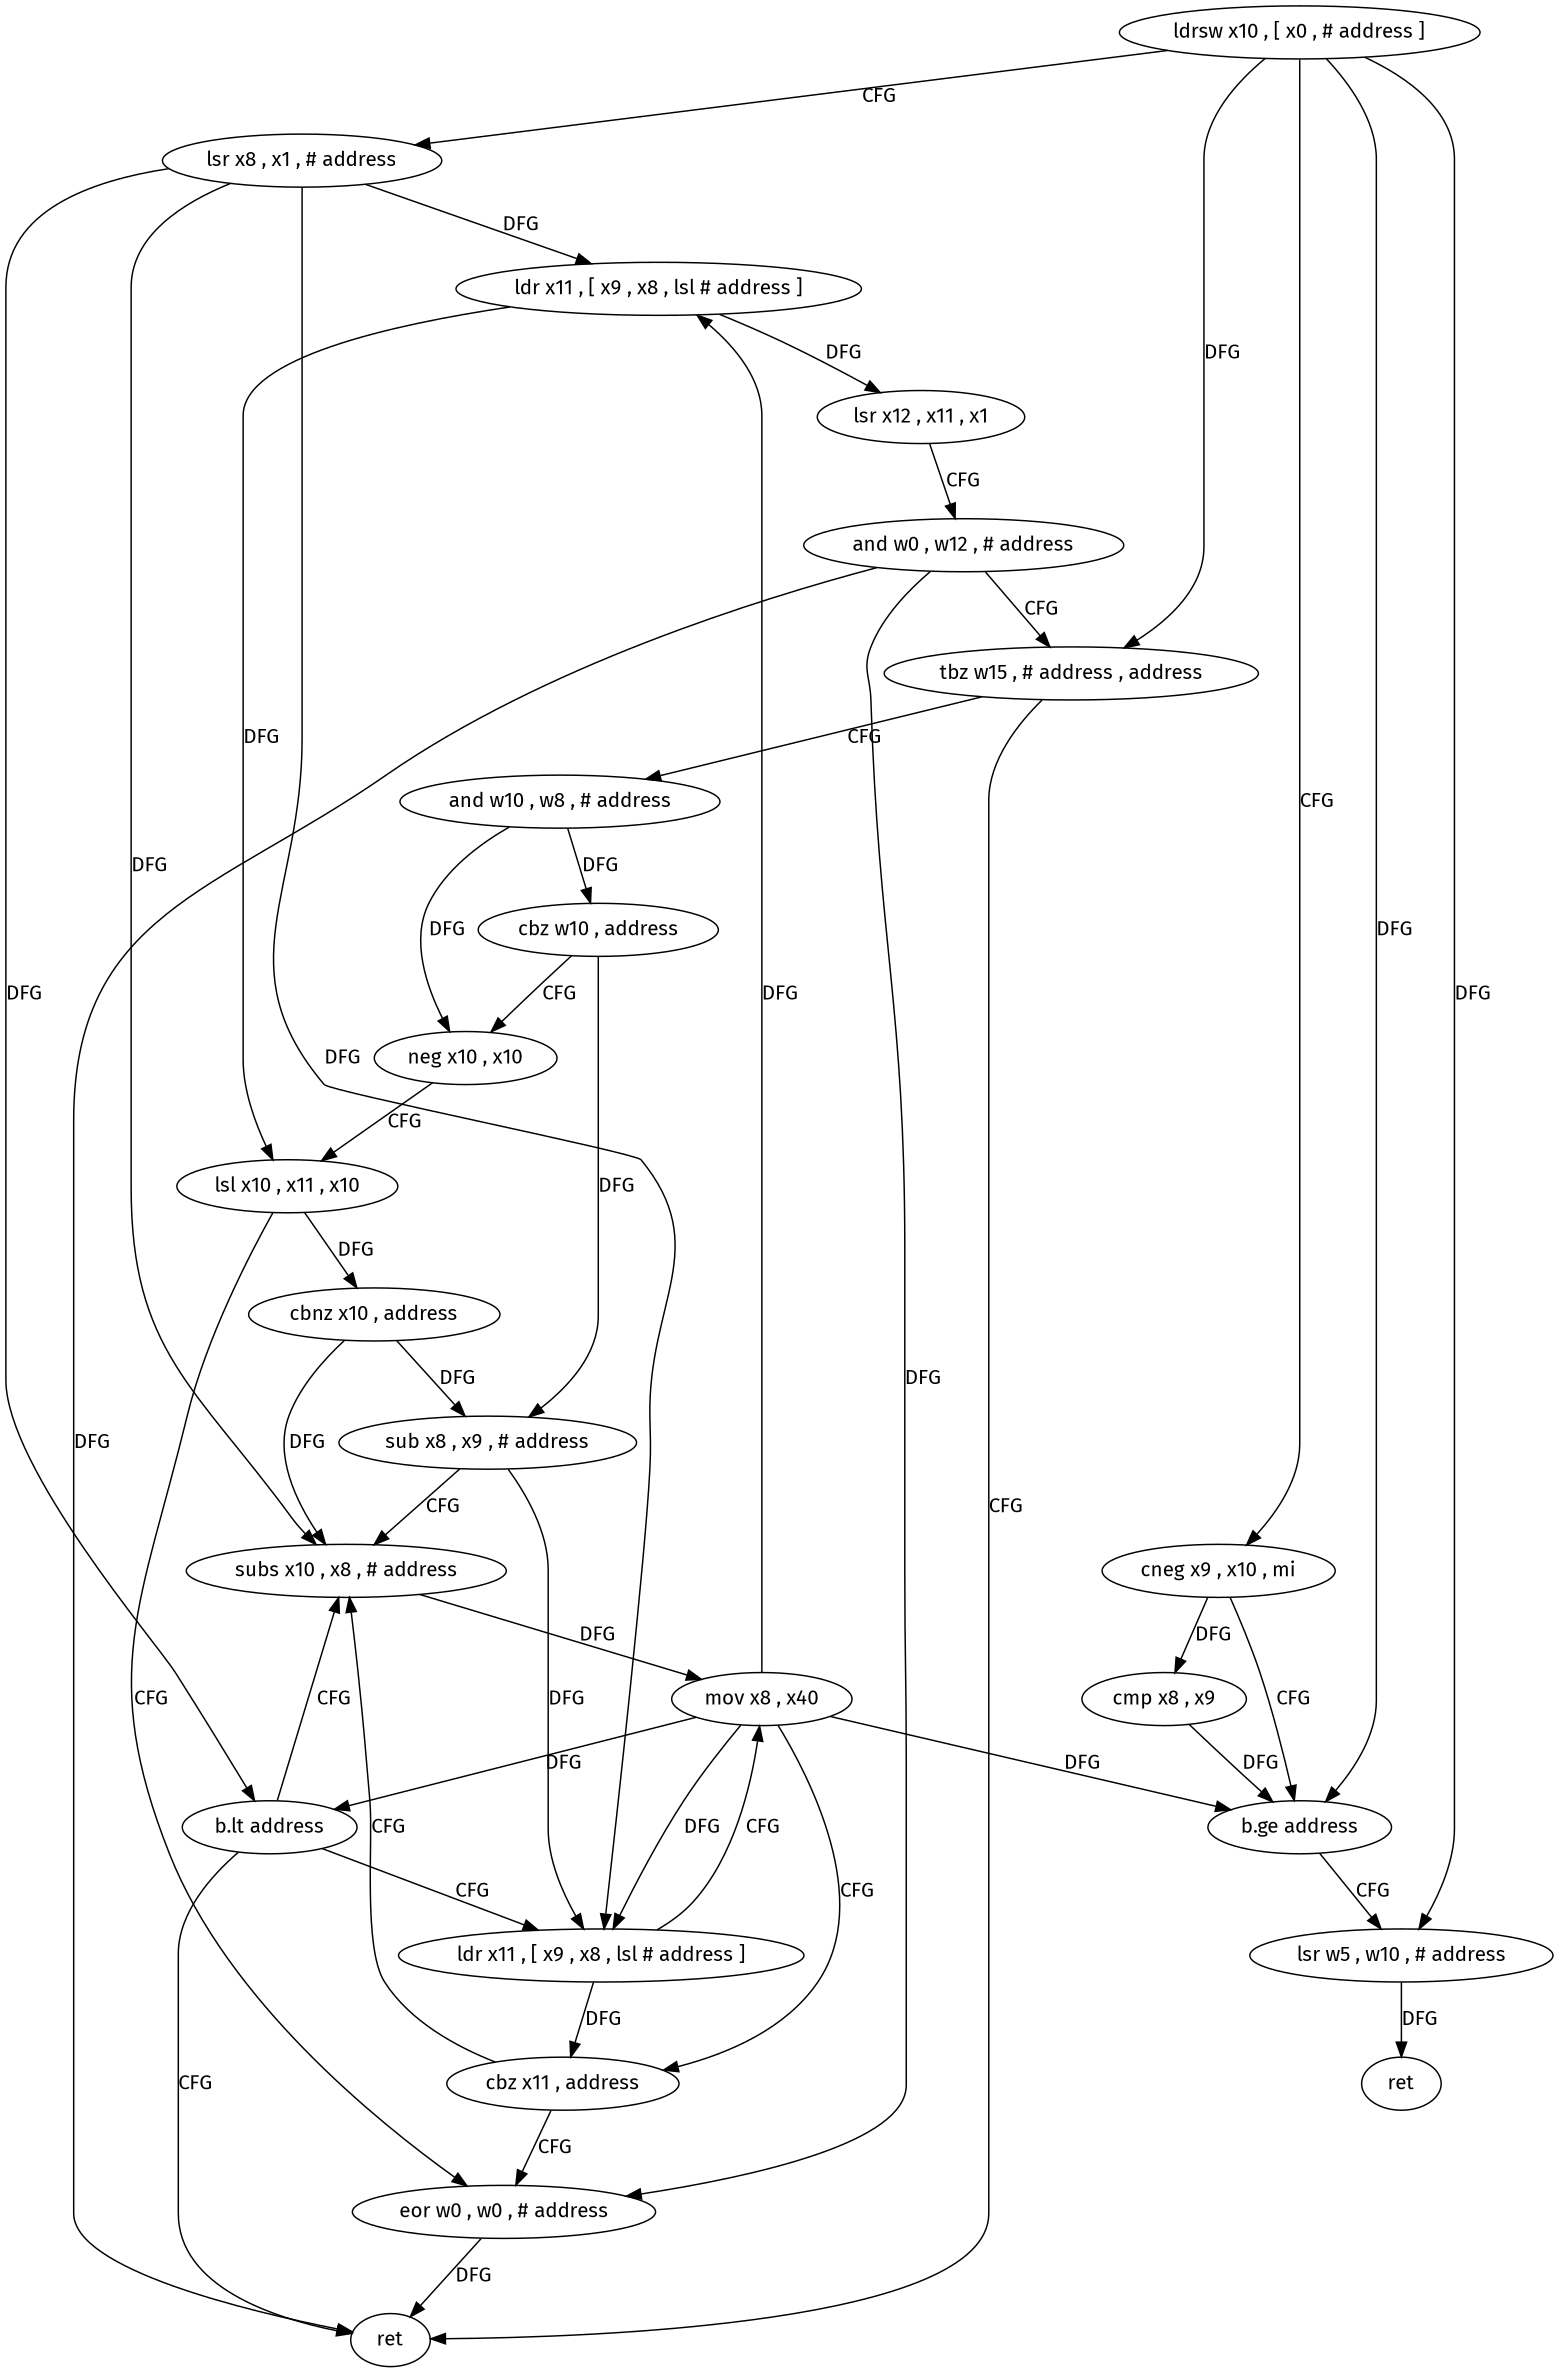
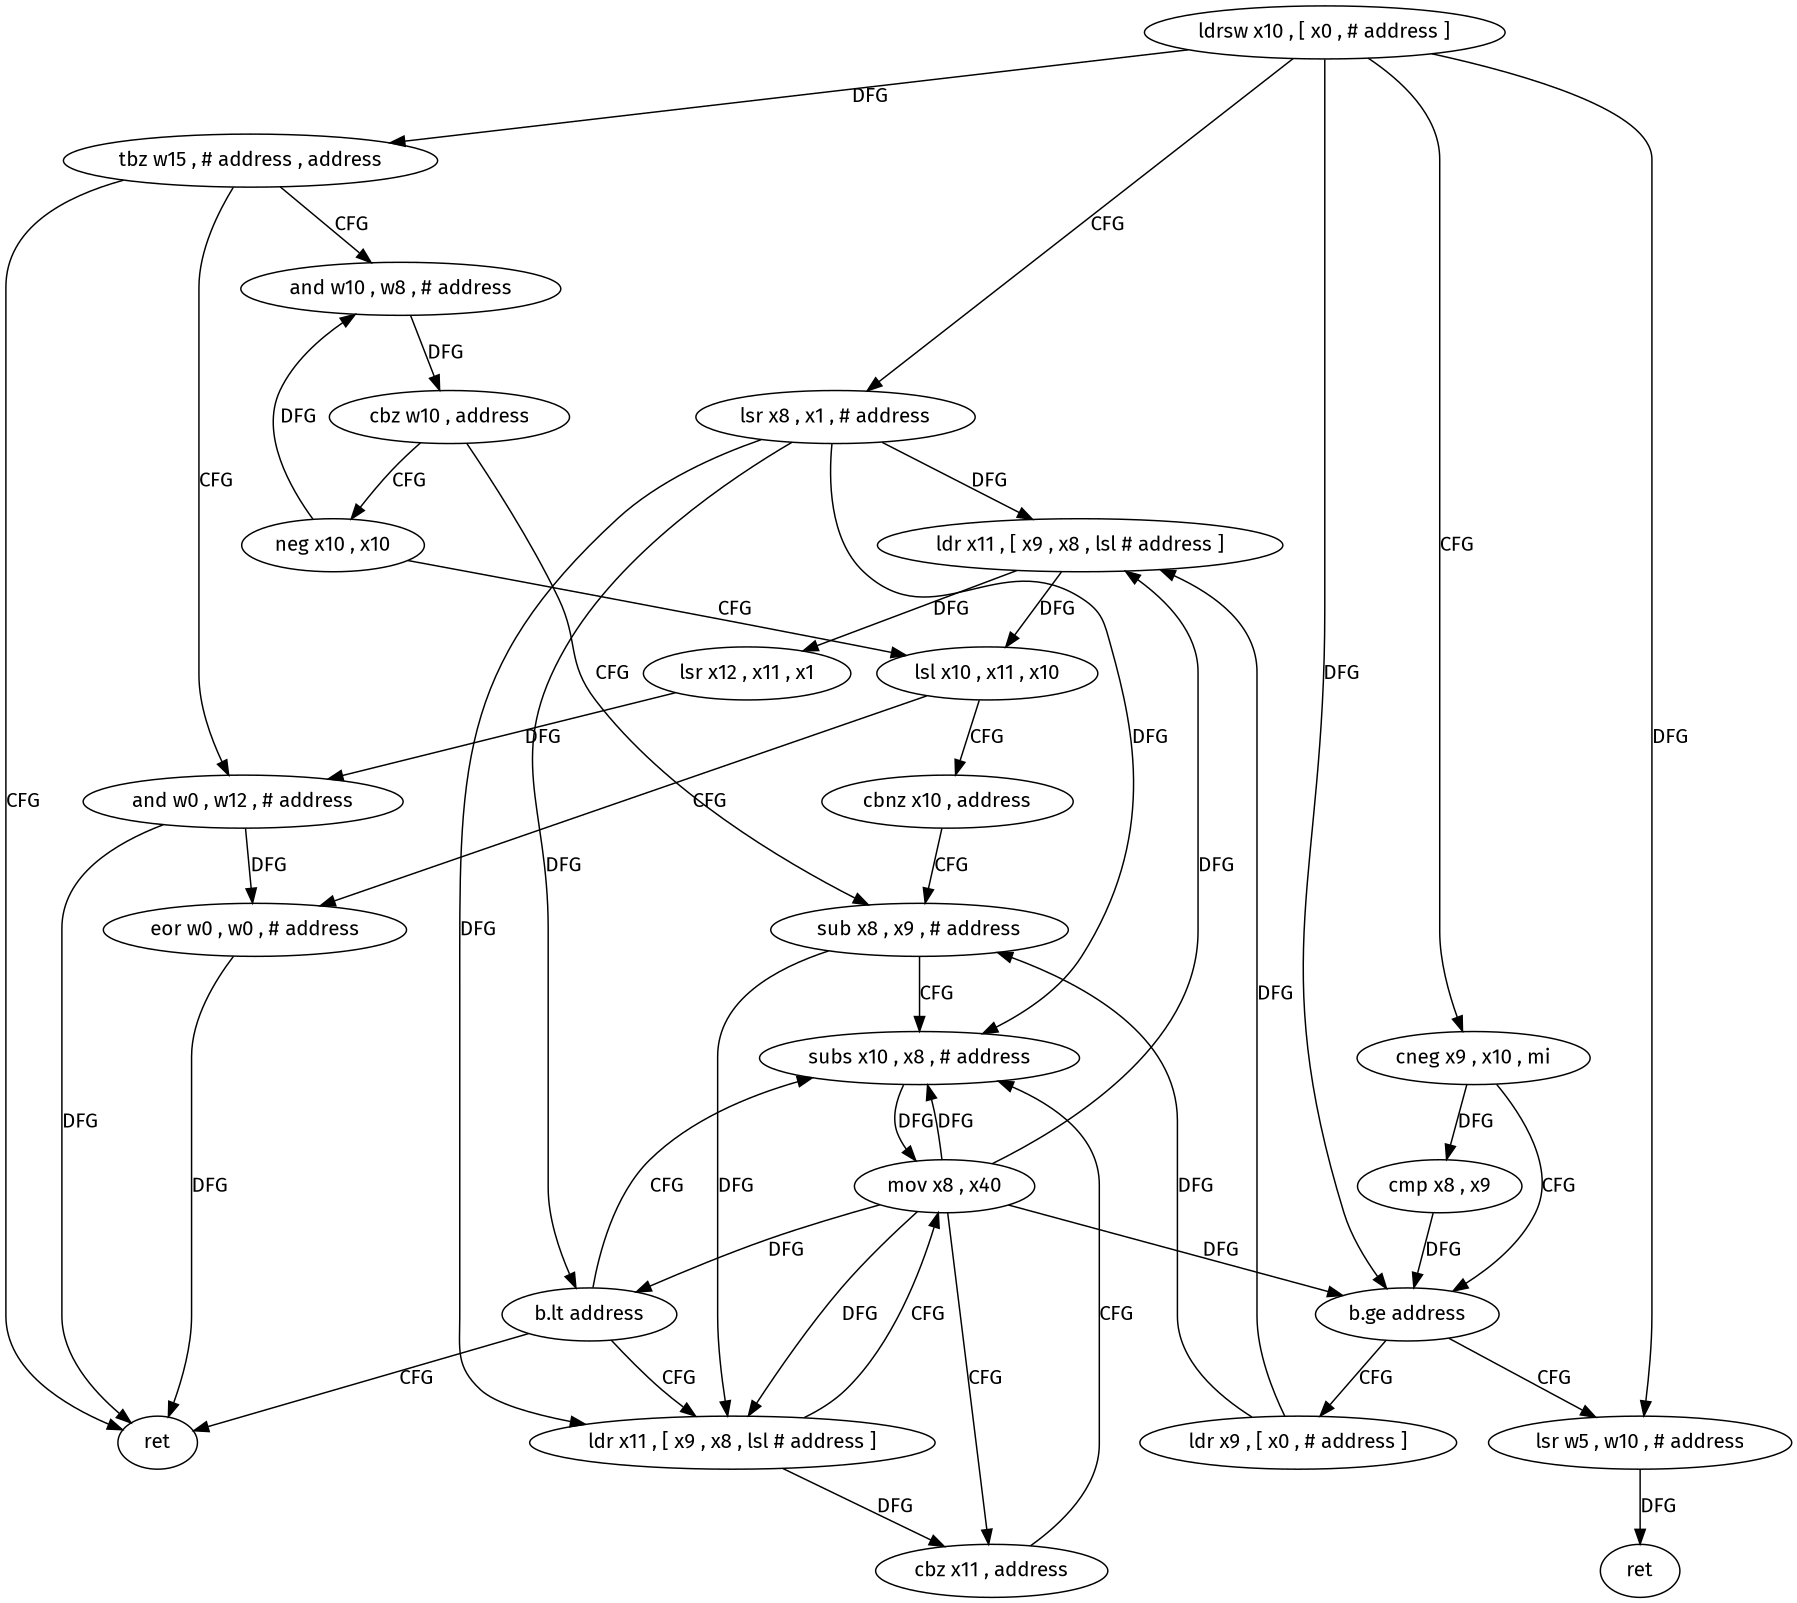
(964, 481) -> (543, 738)
(1013, 604) -> (199, 473)
(428, 907) -> (274, 412)
(617, 1186) -> (613, 673)
(356, 1250) -> (987, 738)
(458, 1379) -> (952, 866)
(285, 1430) -> (938, 1129)
none -> (1298, 1443)
(537, 2141) -> none
